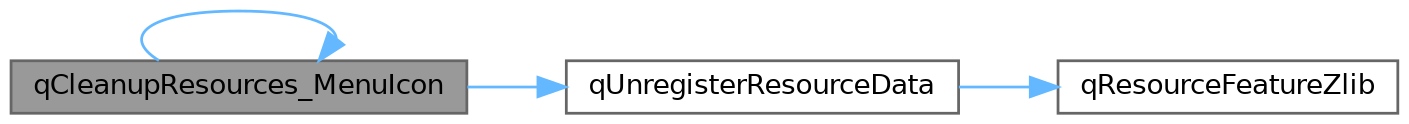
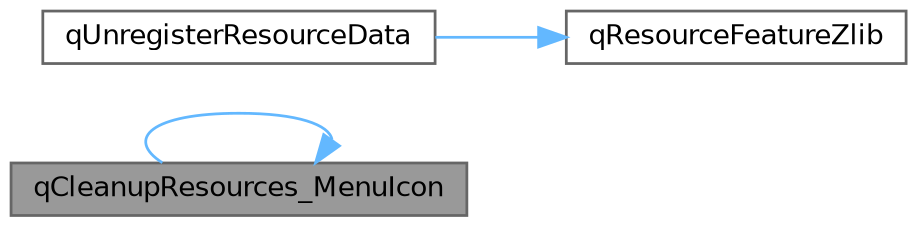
(502, 87) -> none
